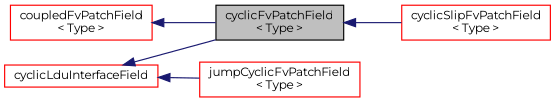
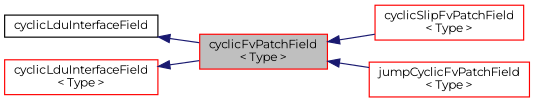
(81, 23) -> (81, 77)
(280, 23) -> (264, 52)
(81, 76) -> (81, 26)
(185, 78) -> (354, 65)
